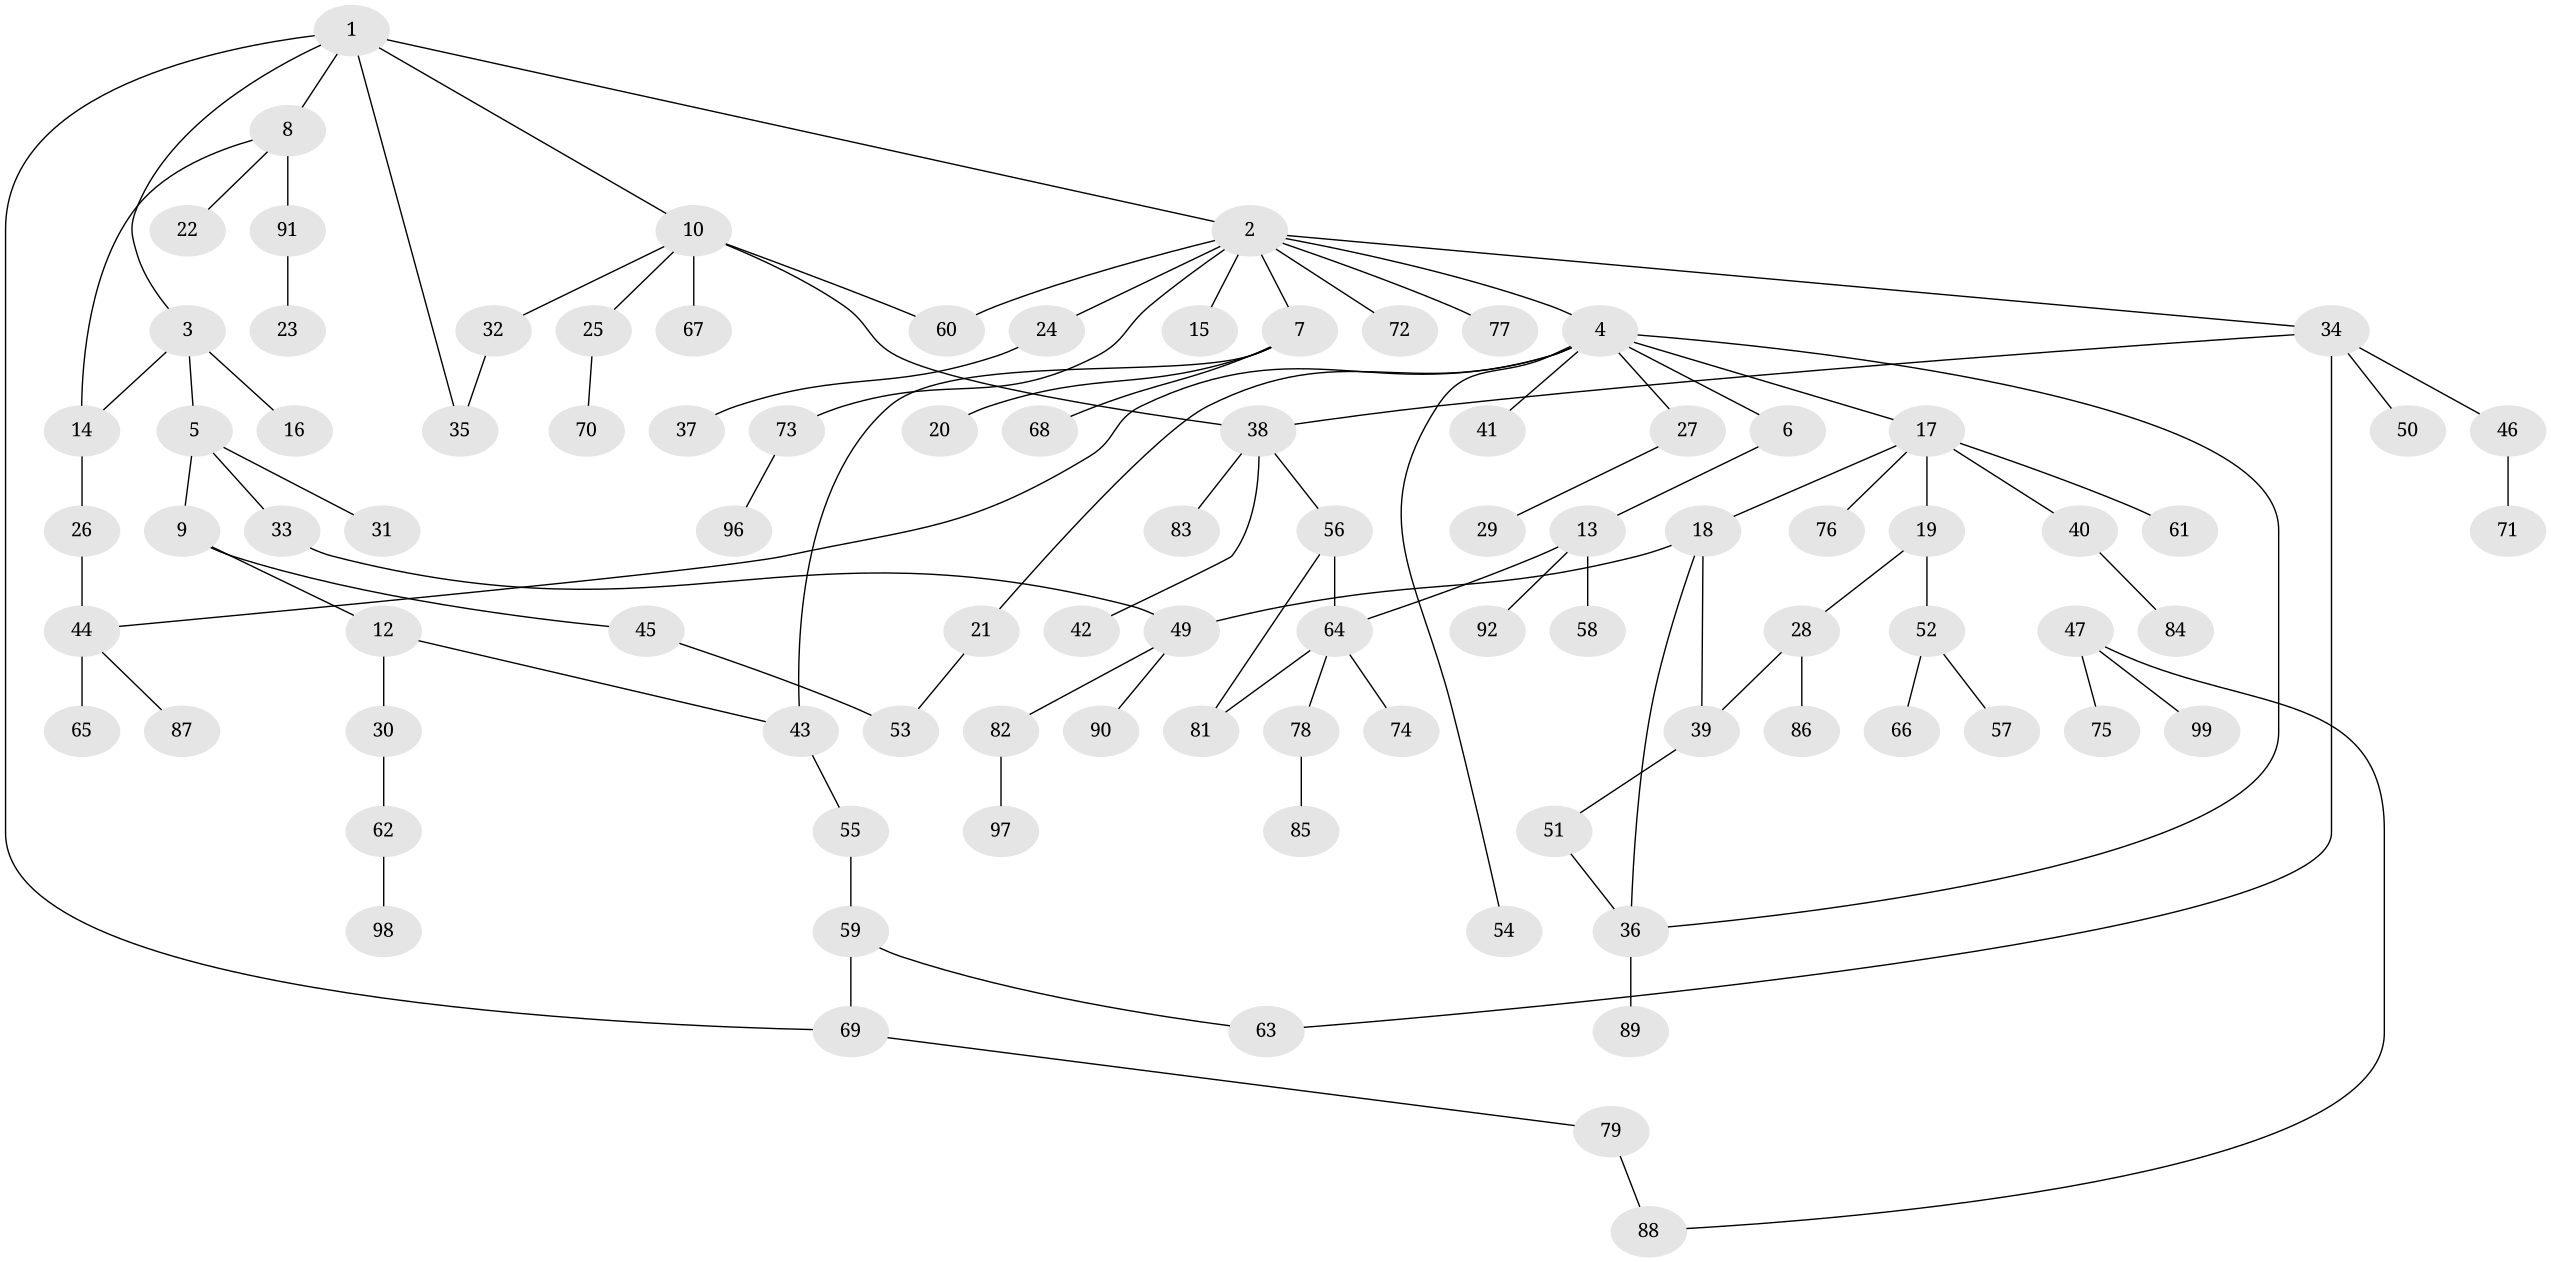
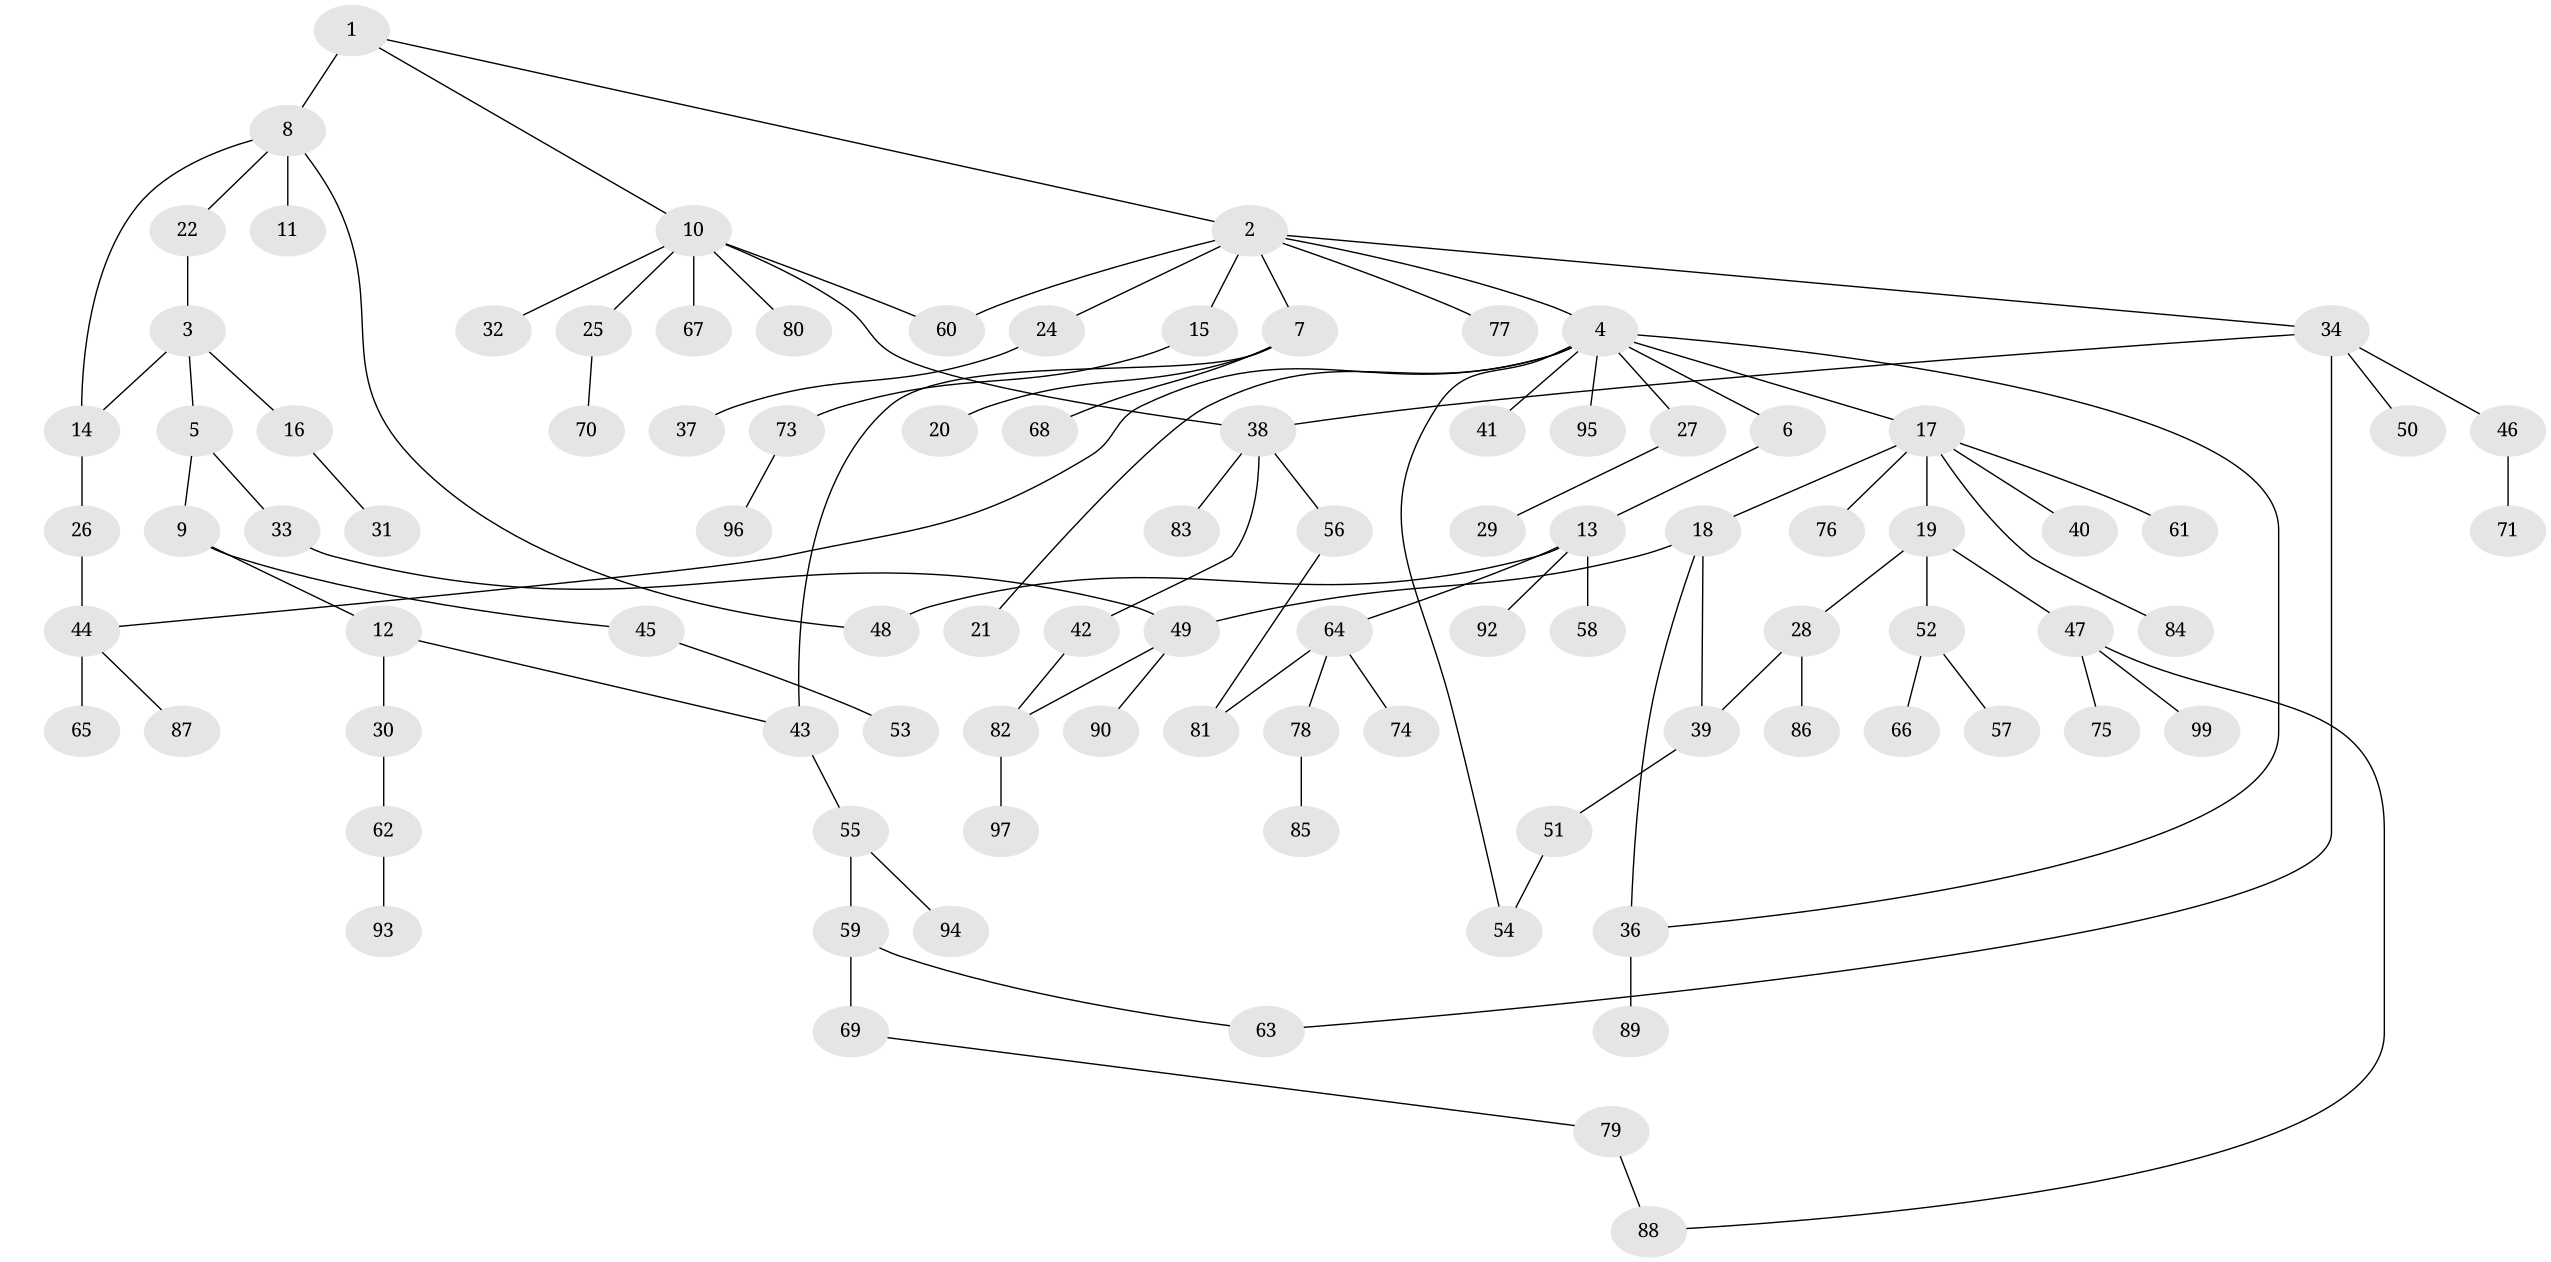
(174, 149) -> (188, 281)
(288, 231) -> (288, 231)
(288, 331) -> none
none -> (794, 331)
(1400, 331) -> none
(1030, 381) -> (993, 381)
(460, 431) -> none
none -> (1588, 431)
(289, 481) -> (339, 481)
(1335, 581) -> none
none -> (2001, 581)
(2128, 581) -> (2028, 555)
none -> (881, 631)
(941, 681) -> none
none -> (1041, 681)
(6, 766) -> none
(1593, 881) -> (1529, 881)
(384, 931) -> (384, 931)
none -> (951, 931)
